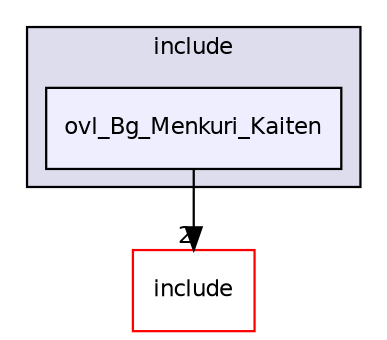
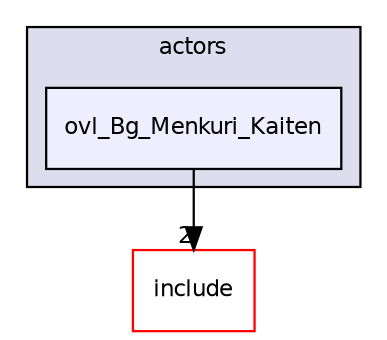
(194, 48) -> (194, 48)
